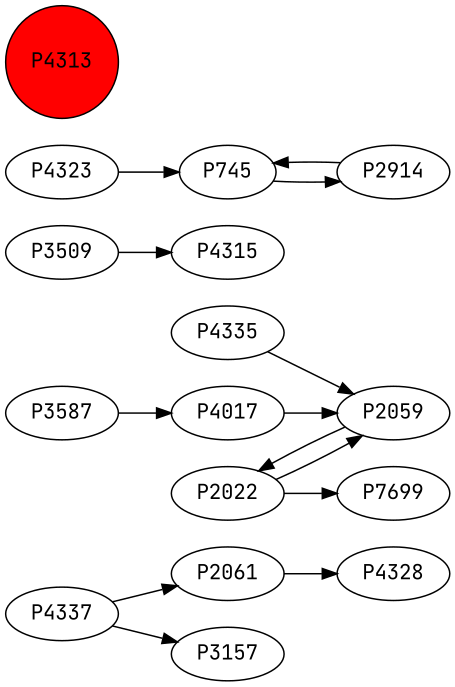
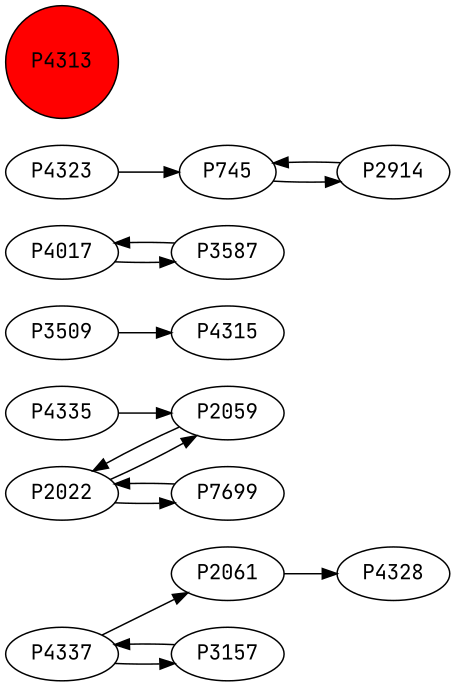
(303, 413) -> (137, 262)
none -> (152, 483)
none -> (152, 644)
